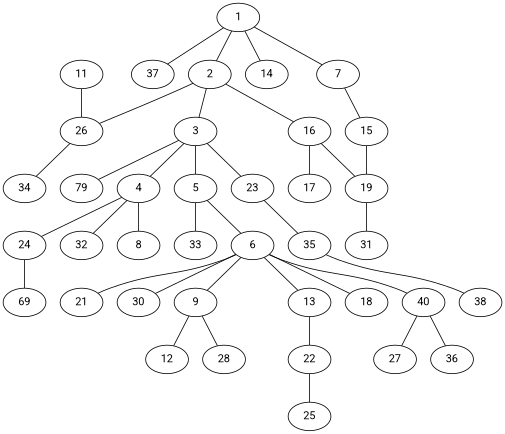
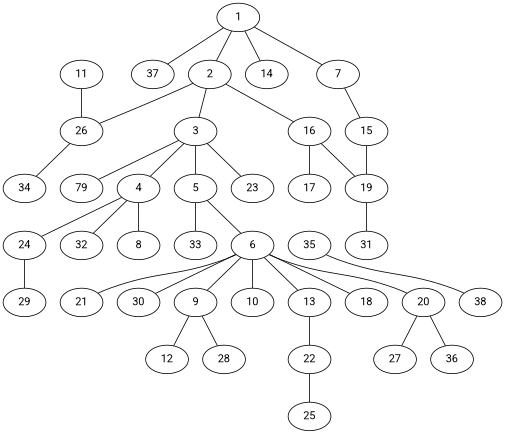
(281, 217) -> none
(25, 302) -> (25, 302)
none -> (253, 302)
(424, 302) -> (424, 302)
